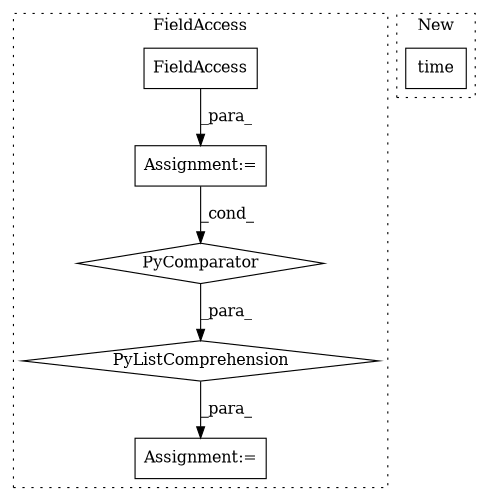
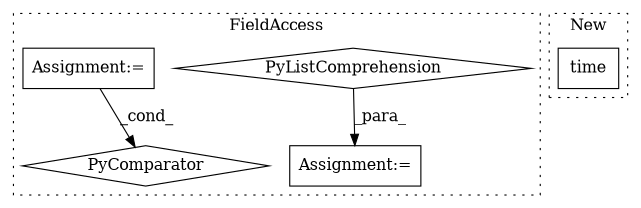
(201, 68) -> none
(201, 307) -> none
